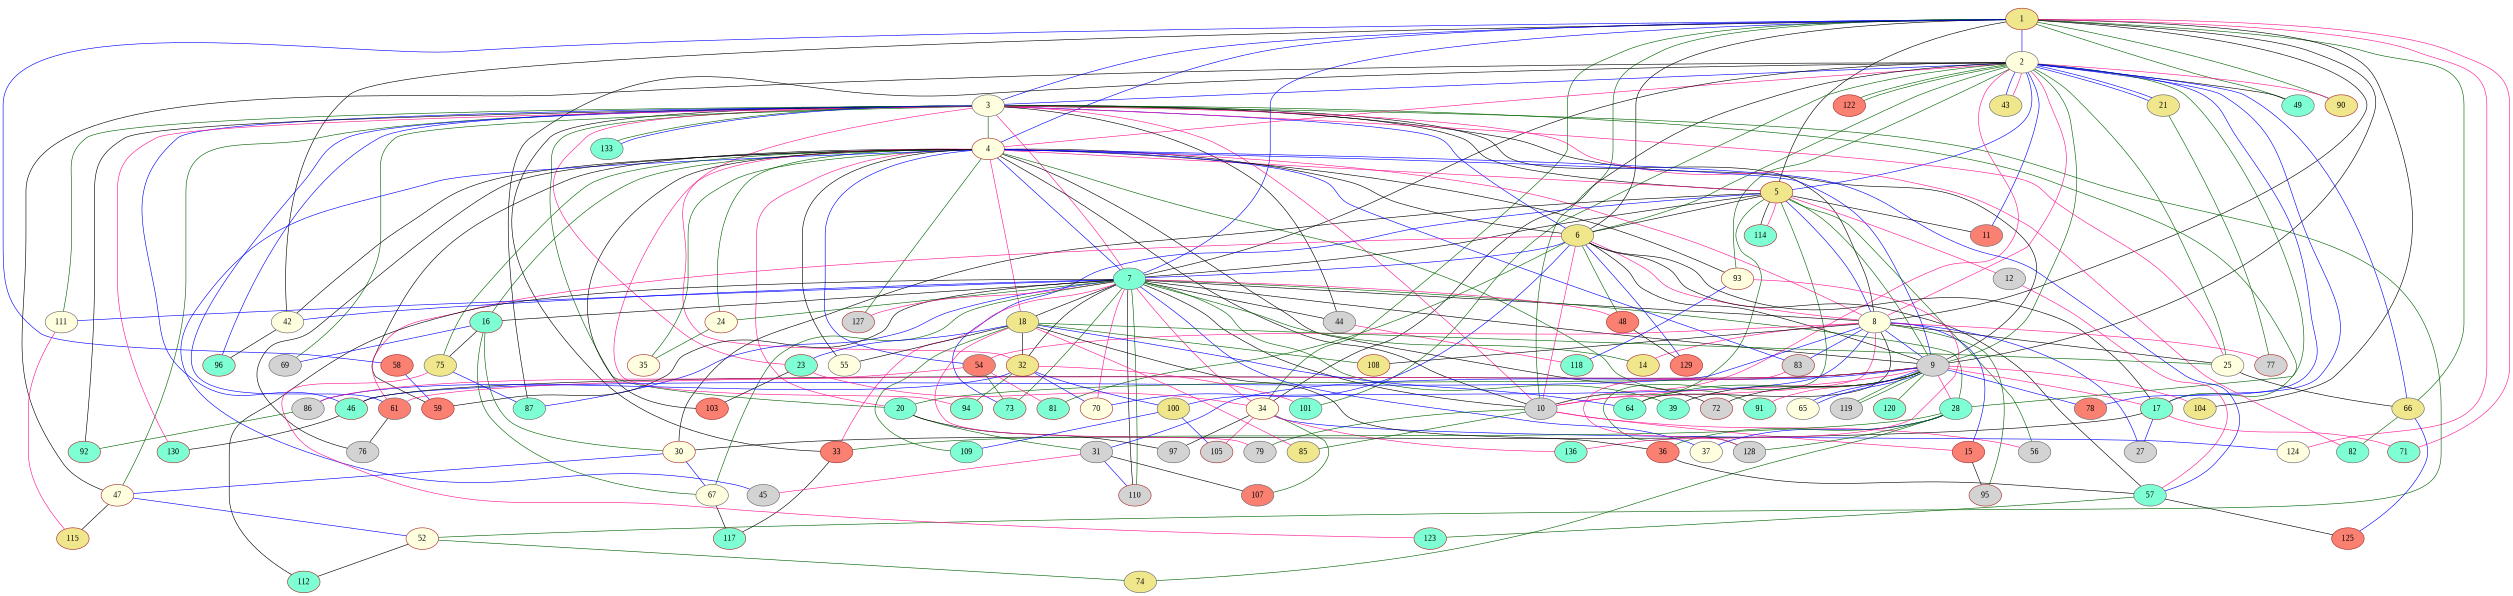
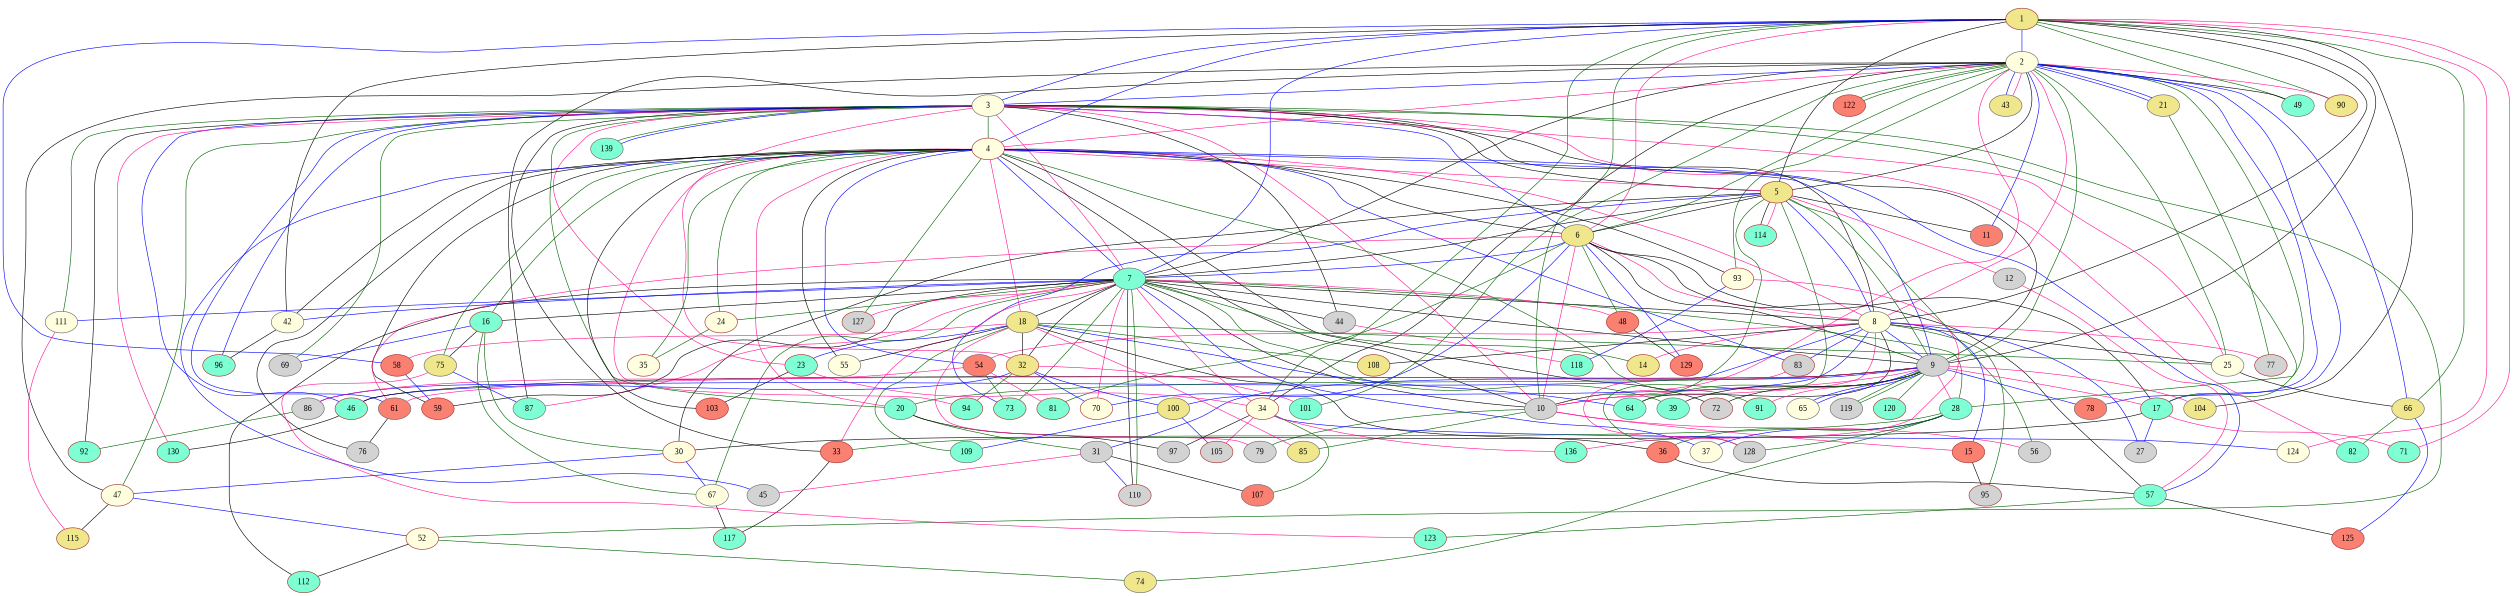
(1739, 43) -> (1739, 43)
(607, 149) -> (607, 149)
(1937, 161) -> (1937, 161)
none -> (722, 336)
(887, 336) -> (756, 350)
